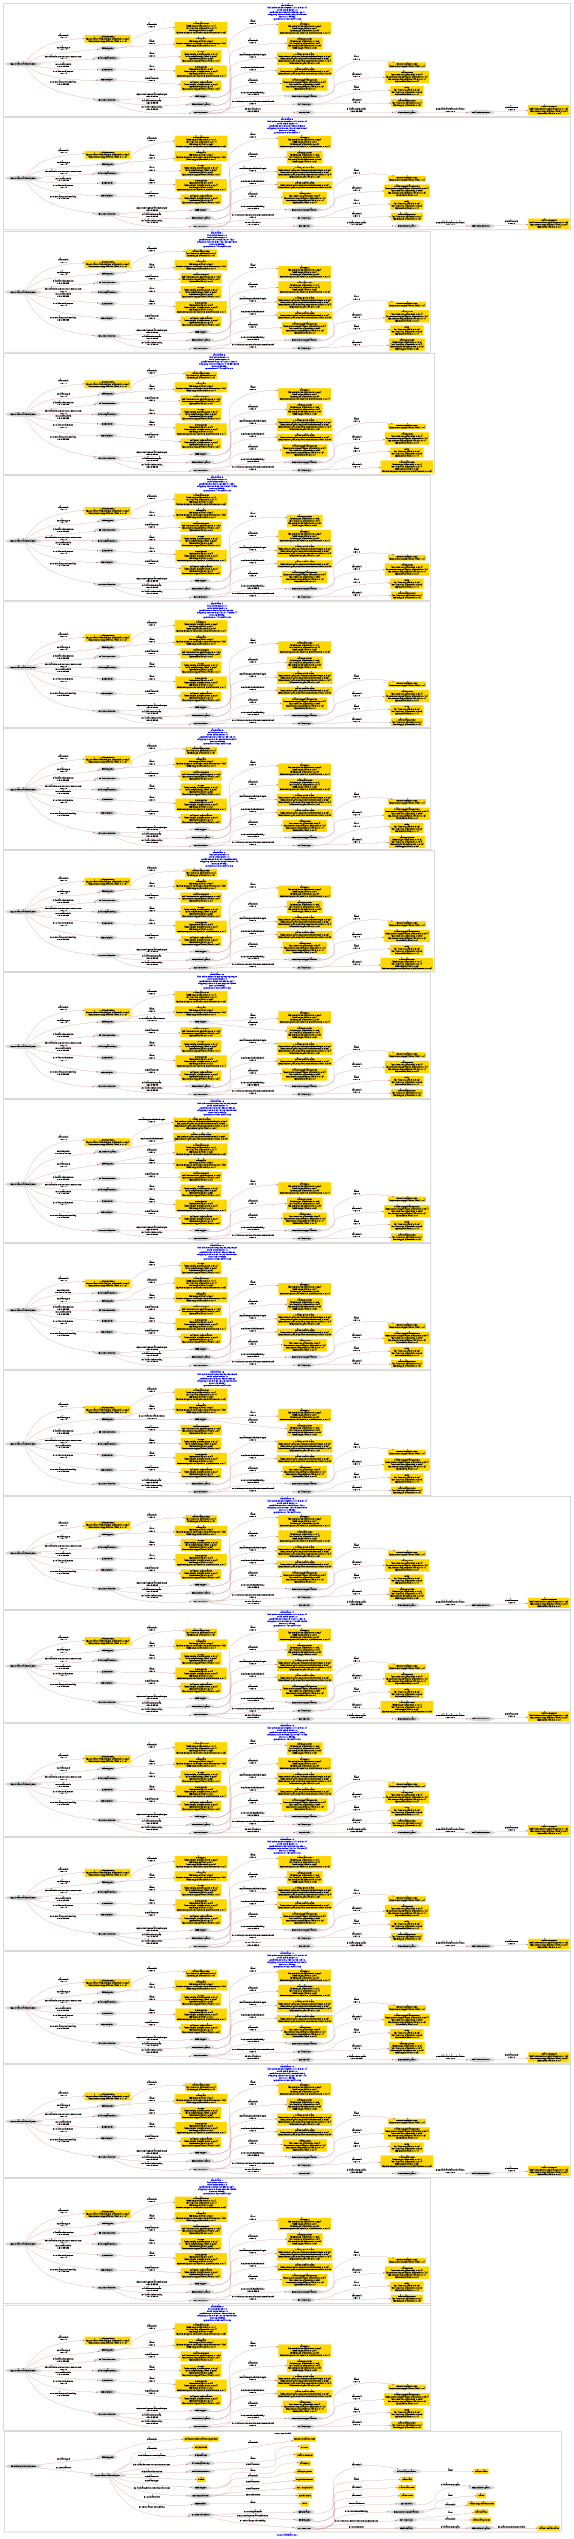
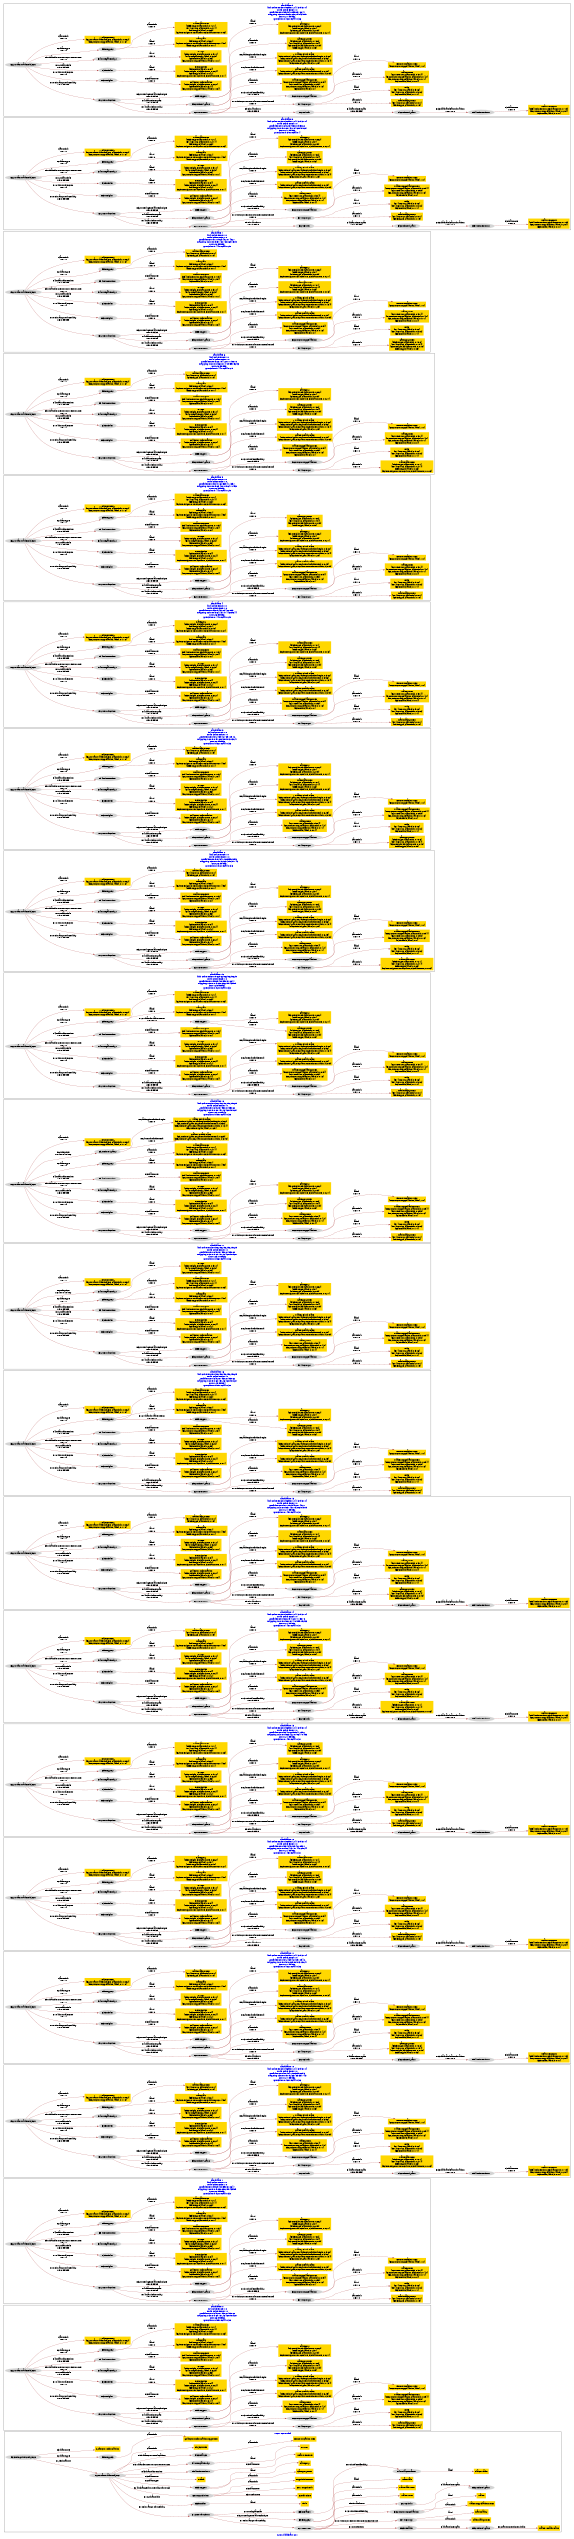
none -> (108, 2449)
(357, 2465) -> (357, 2465)
(253, 2482) -> (253, 2482)
